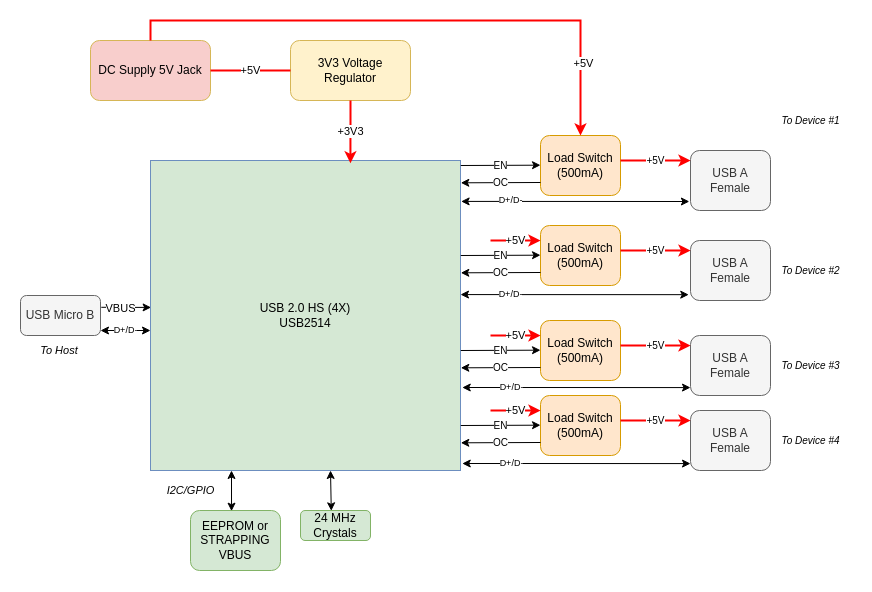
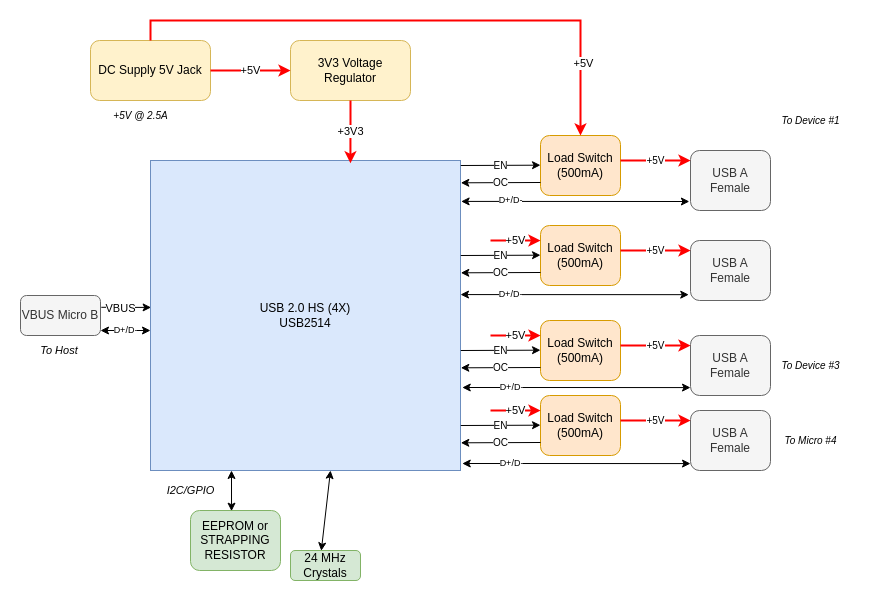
(151, 71) -> (151, 71)
(283, 71) -> (280, 71)
none -> (141, 116)
(811, 271) -> none
(61, 316) -> (61, 316)
(306, 316) -> (306, 316)
(811, 441) -> (811, 441)
(336, 526) -> (326, 566)
(236, 541) -> (236, 541)
